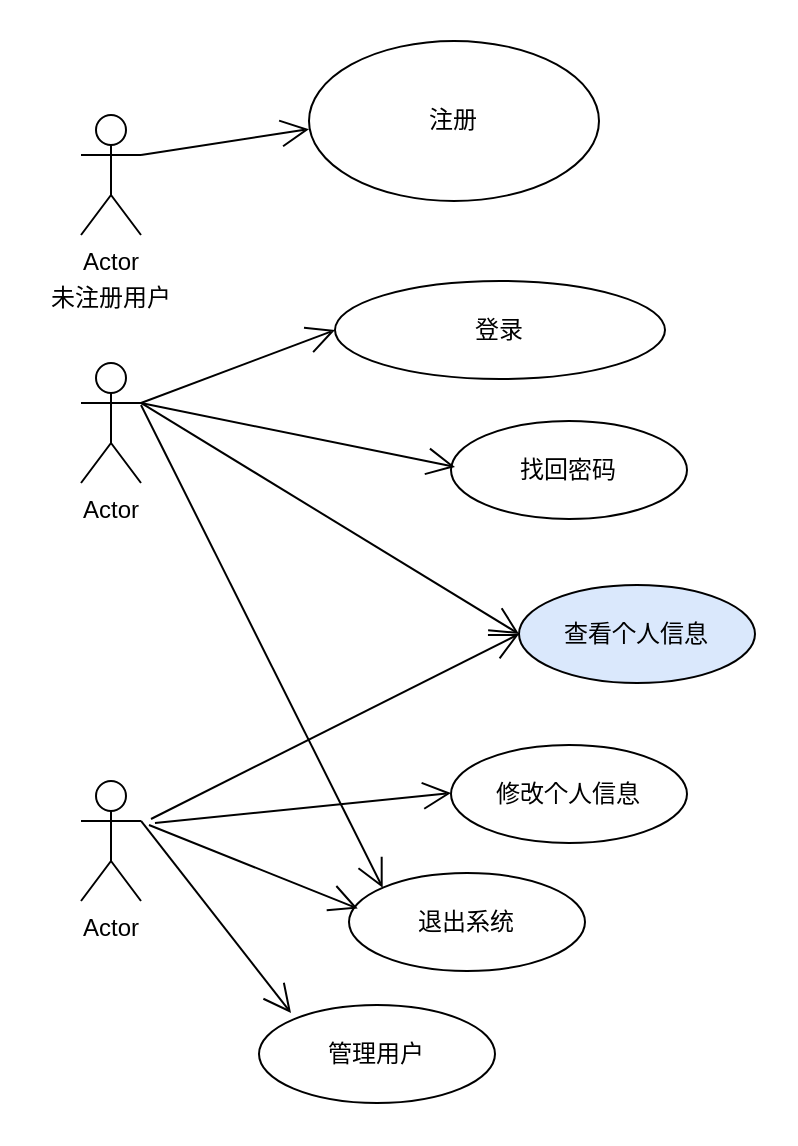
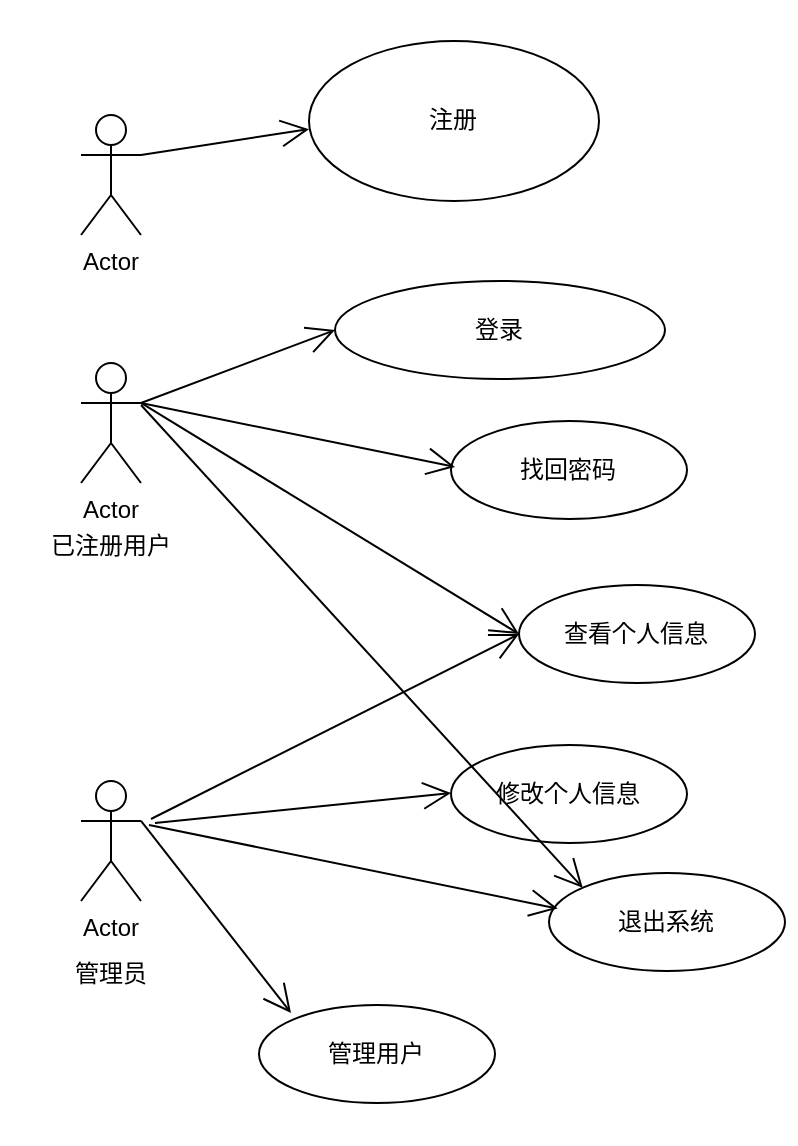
(111, 299) -> none
none -> (111, 547)
(637, 634) -> (637, 634)
(467, 922) -> (667, 922)
none -> (111, 975)
